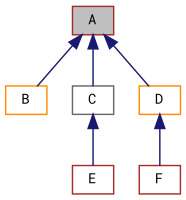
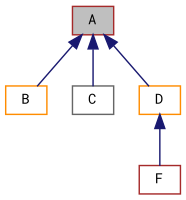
(93, 180) -> none
